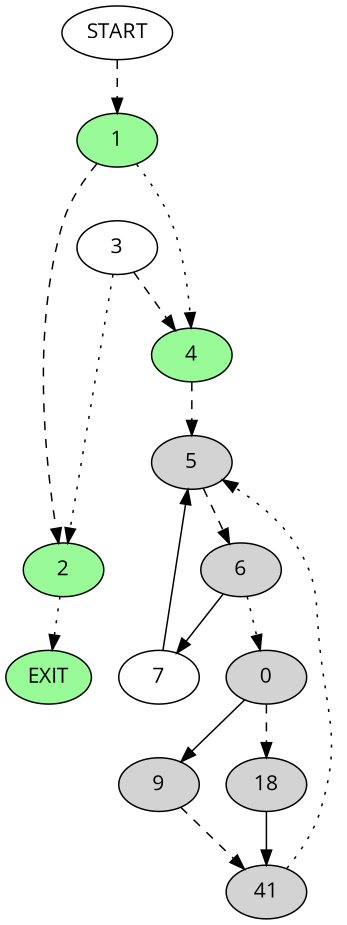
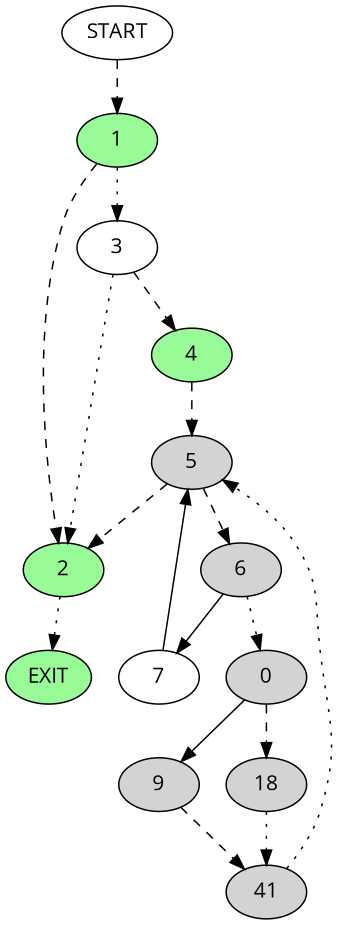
(176, 234) -> (117, 187)
none -> (134, 511)
(266, 831) -> (266, 831)
